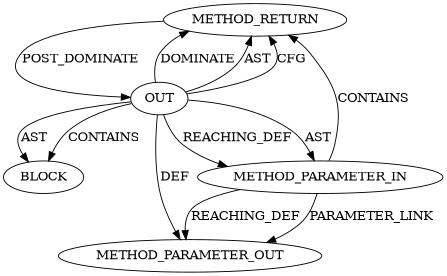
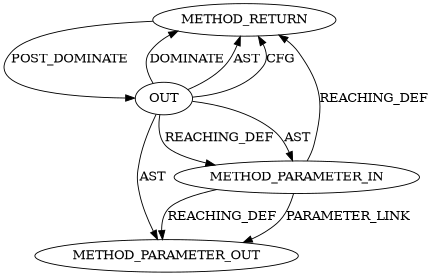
(373, 99) -> (374, 99)
(44, 177) -> none
(175, 177) -> (153, 177)
